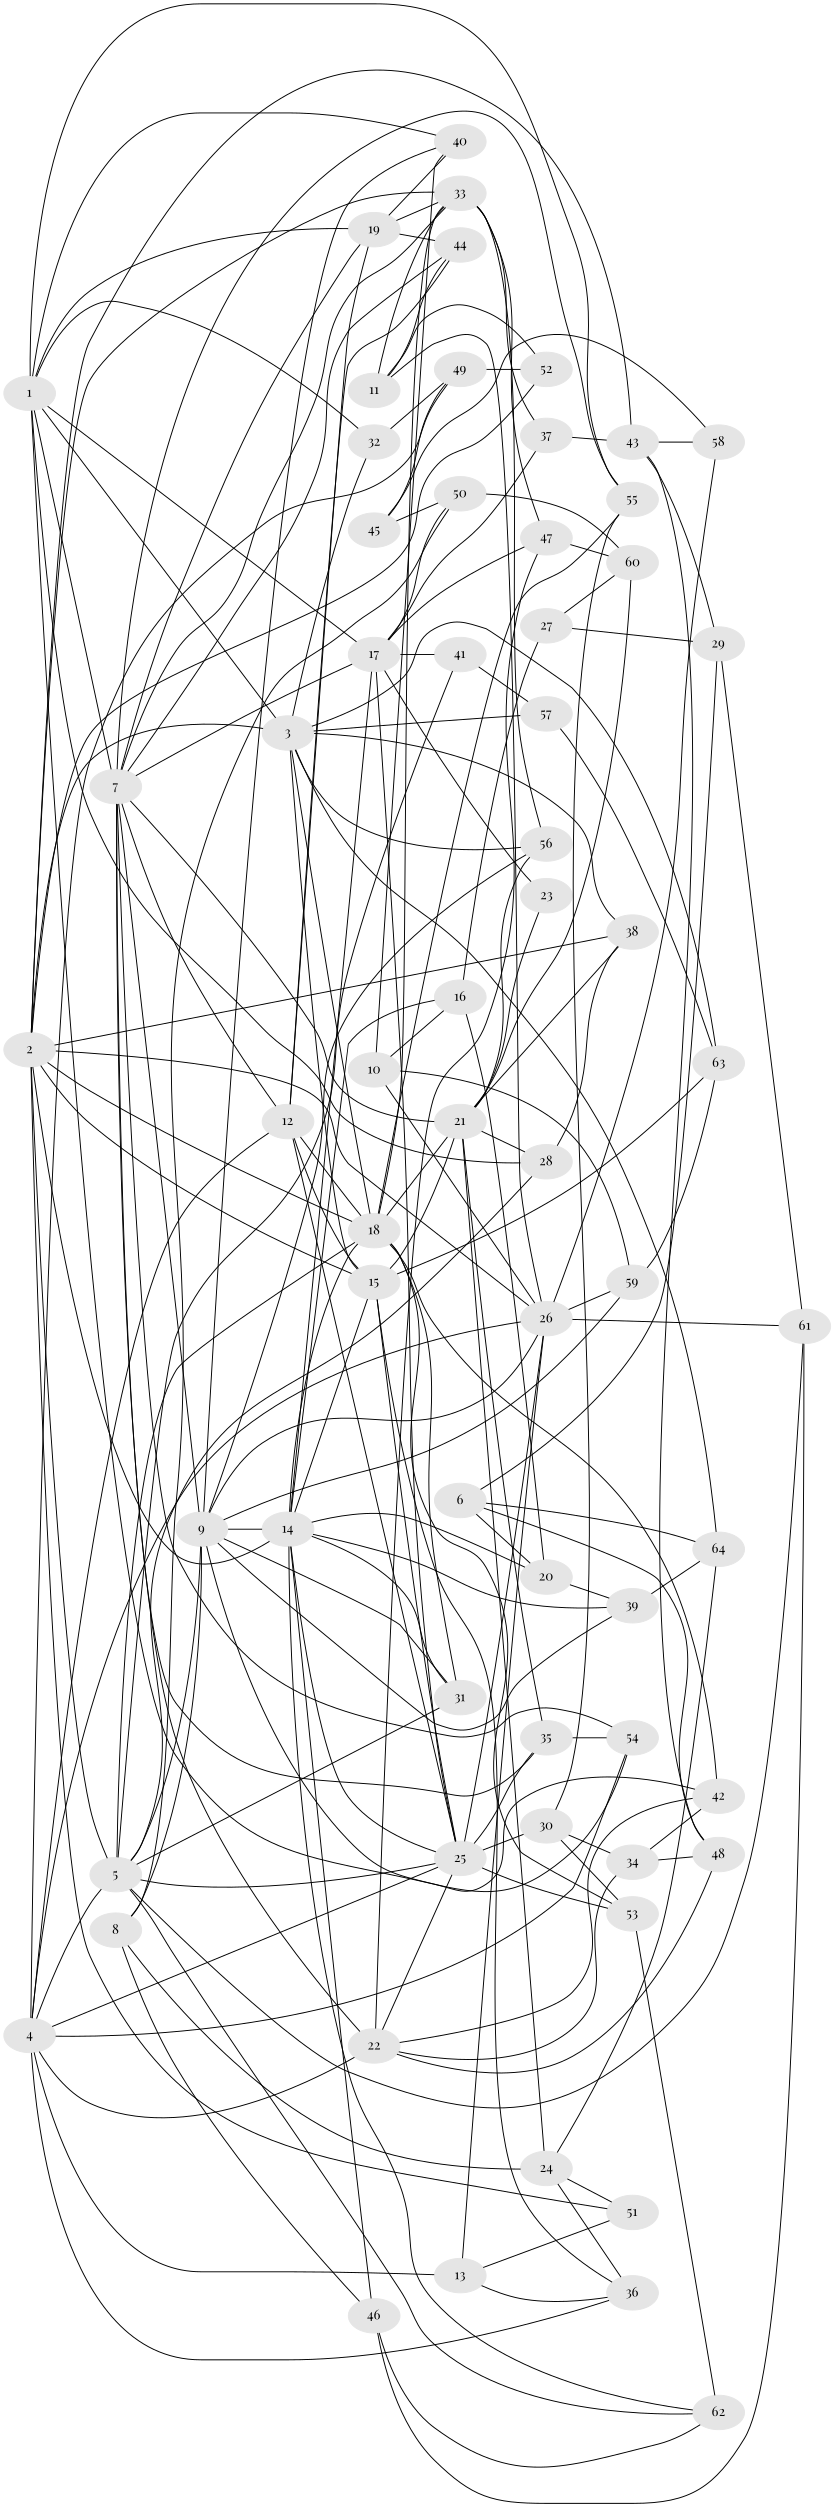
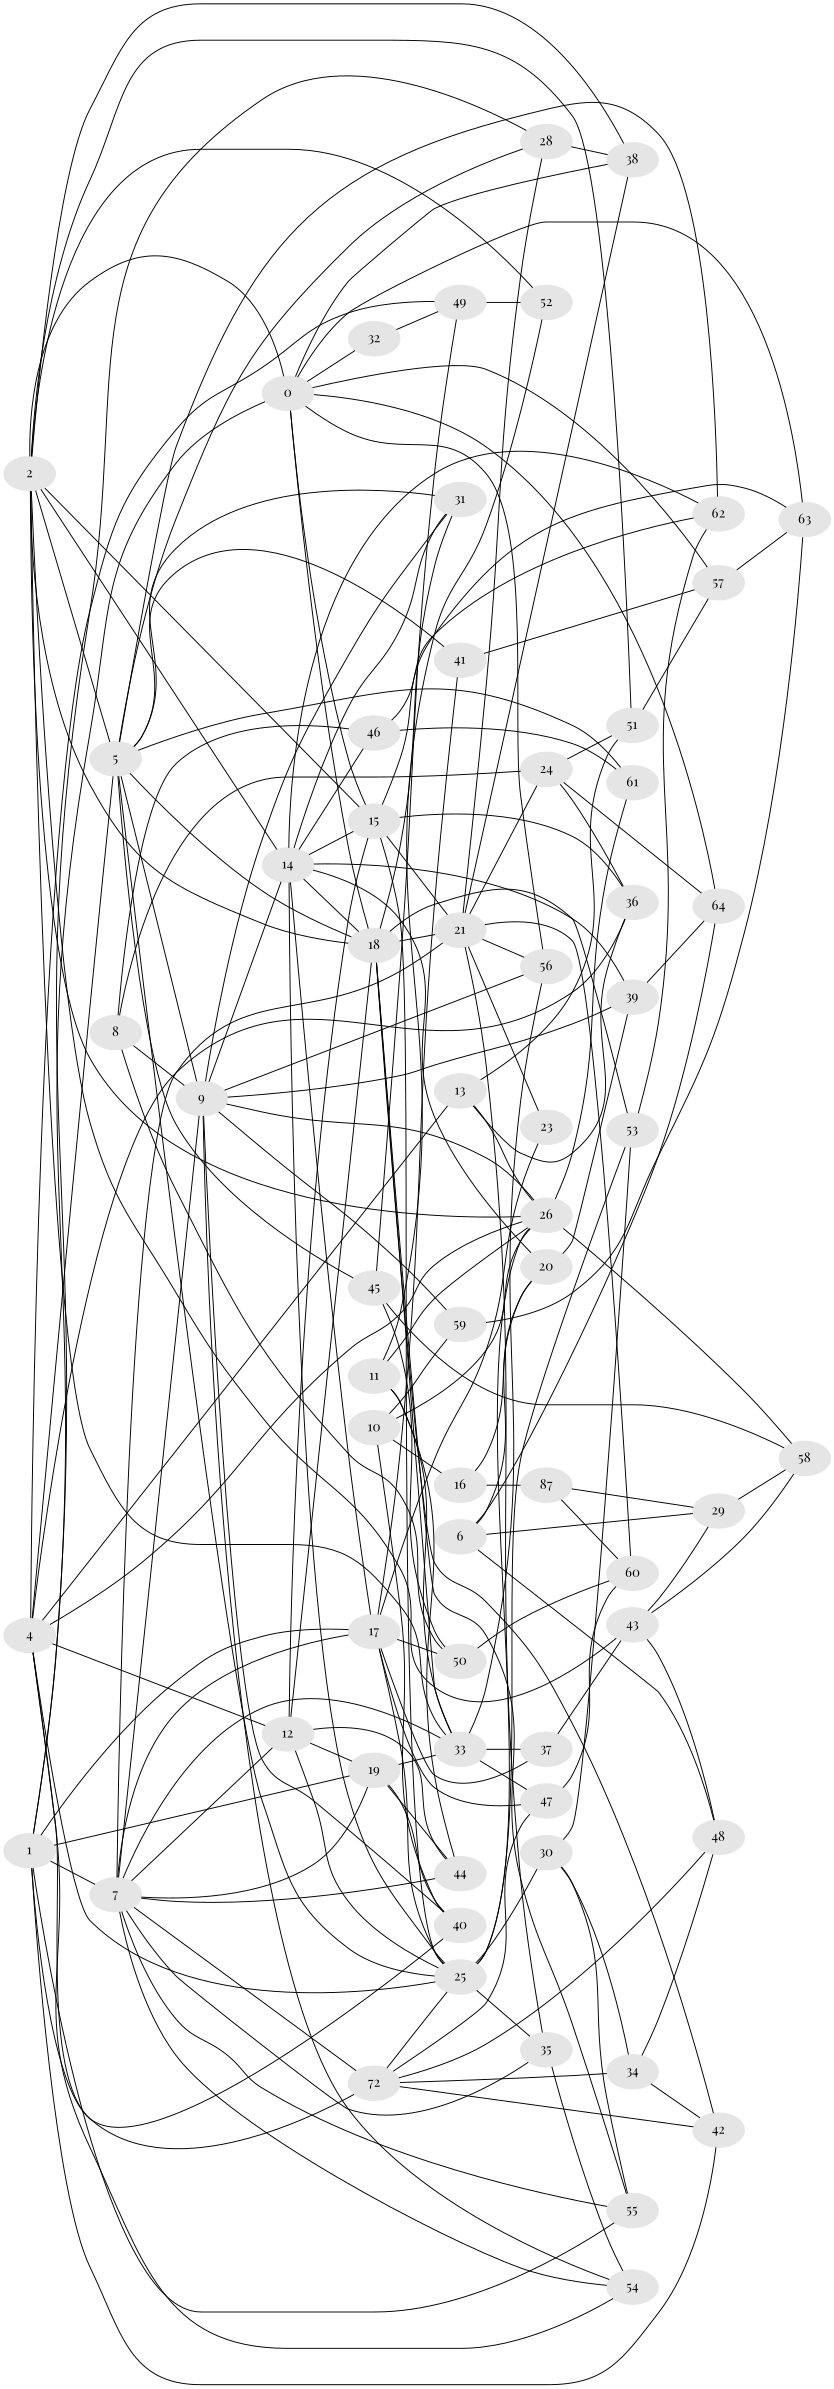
(193, 323) -> none
(546, 626) -> (546, 1485)
none -> (677, 651)
(288, 733) -> (288, 393)
(762, 985) -> (762, 1485)
none -> (171, 1111)
(324, 1243) -> none
(591, 1300) -> none
(374, 2046) -> (374, 2083)
